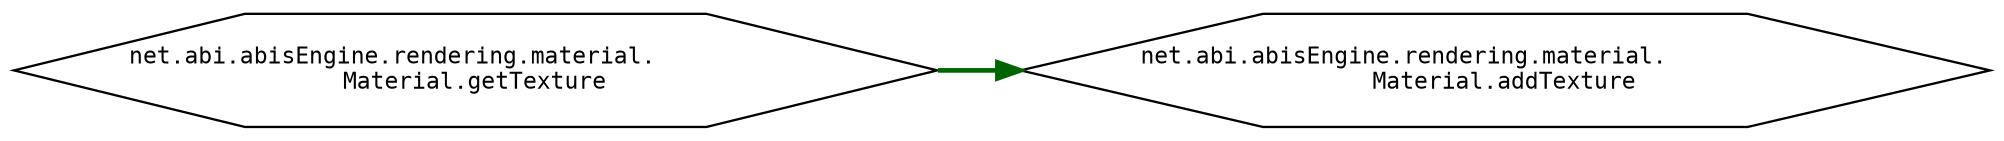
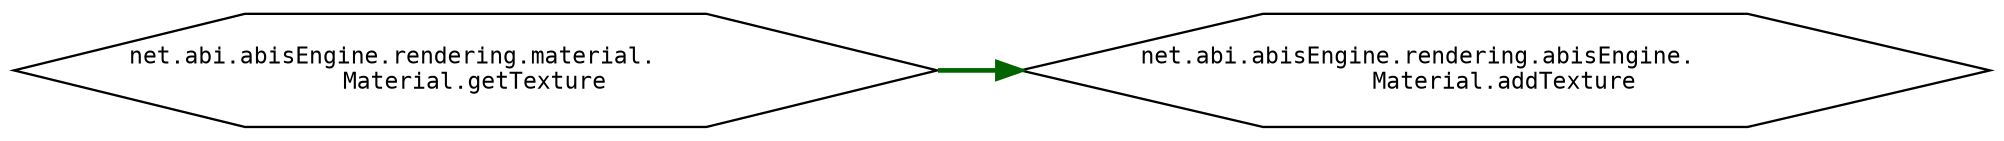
(1505, 70) -> (1505, 70)
